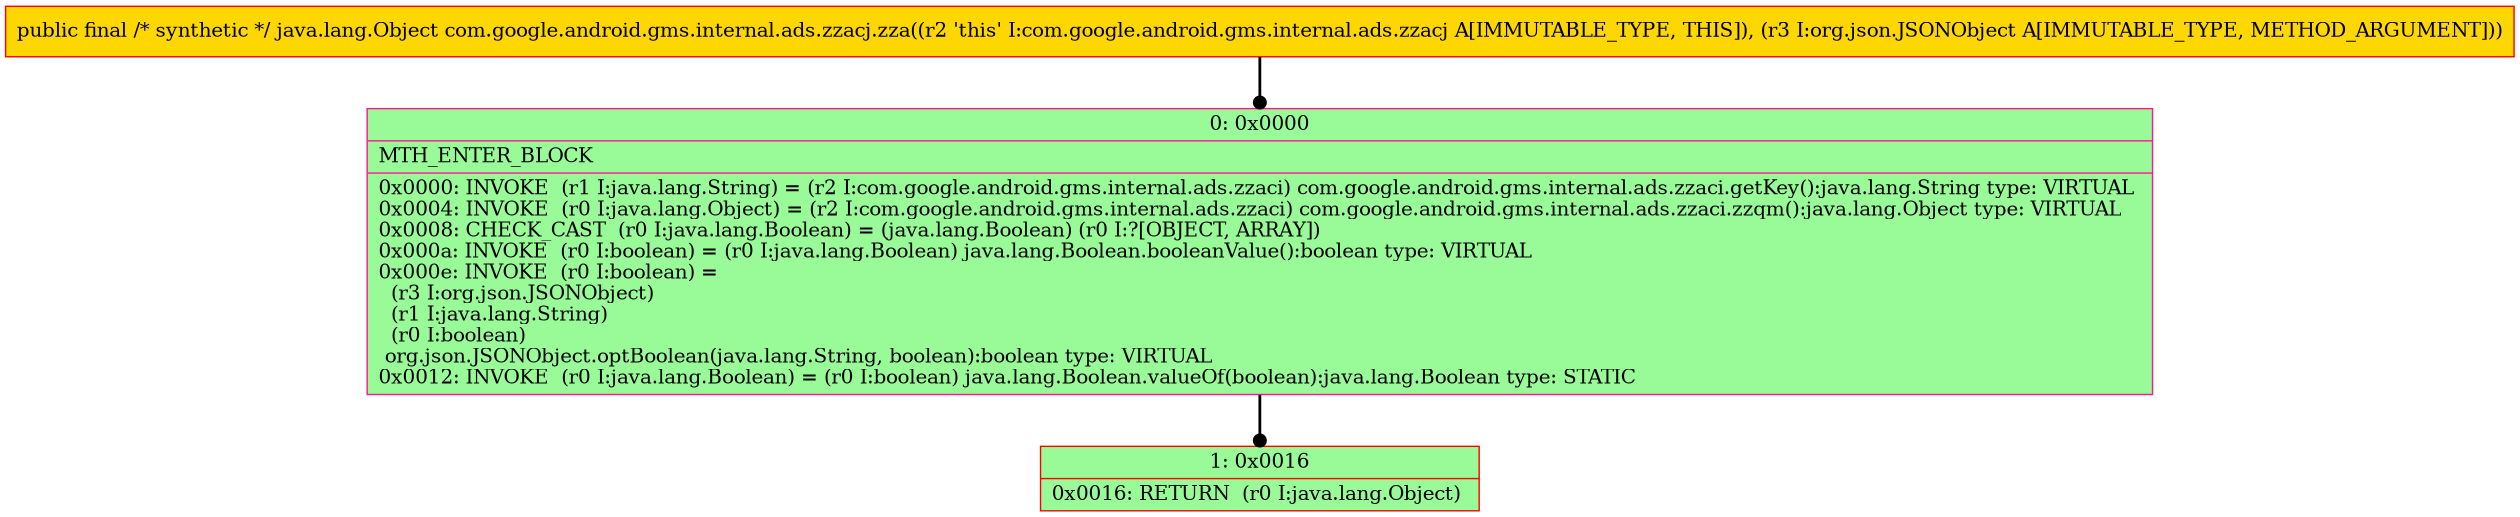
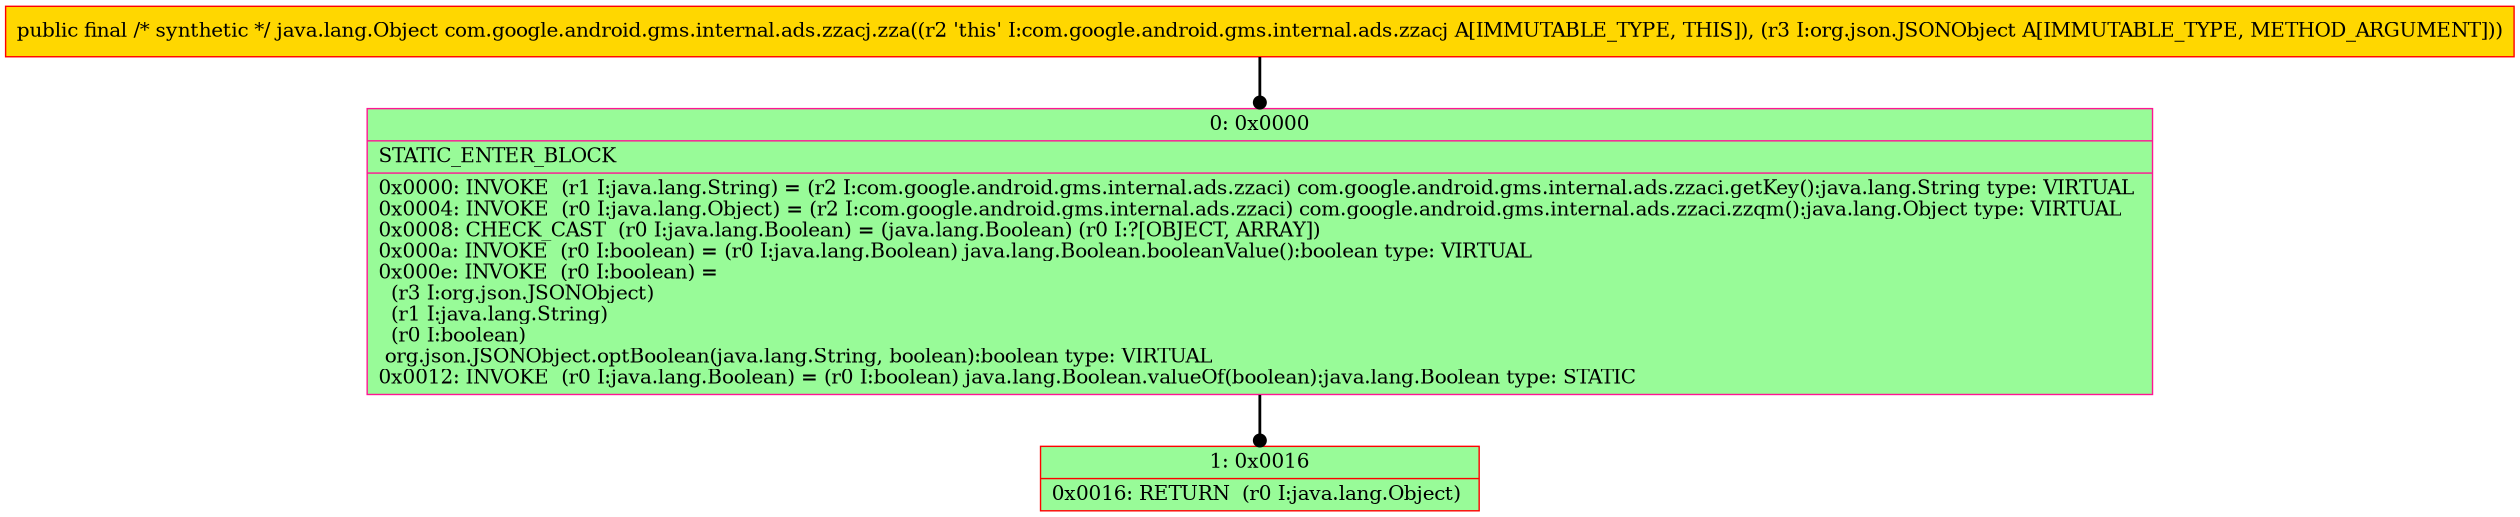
(486, 156) -> (497, 156)
